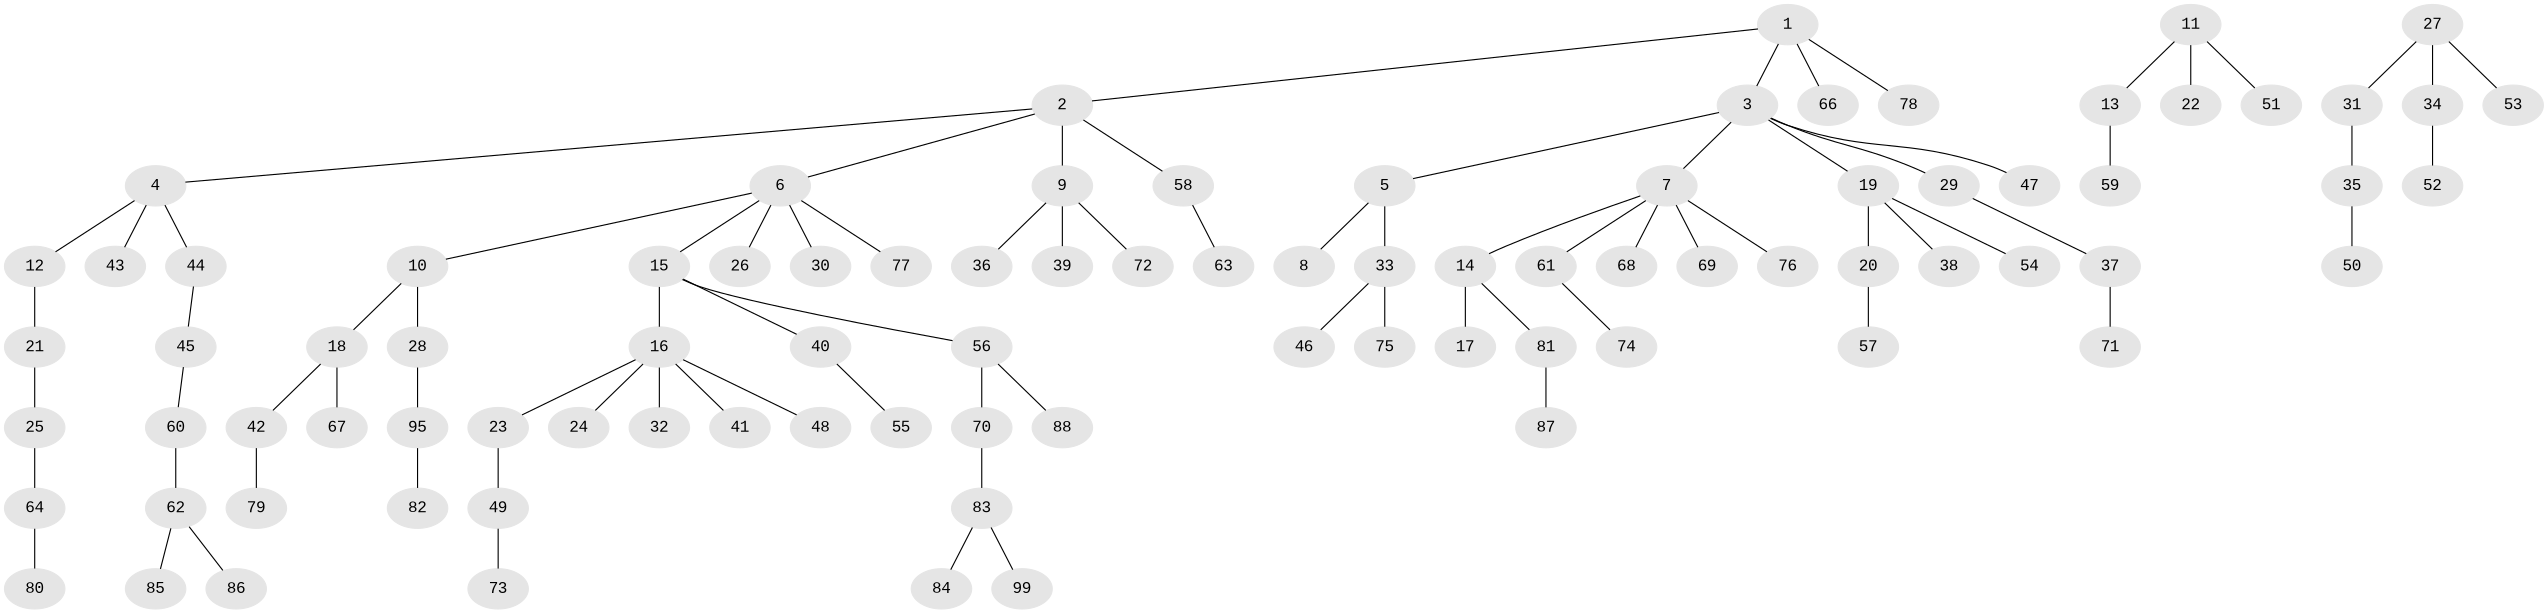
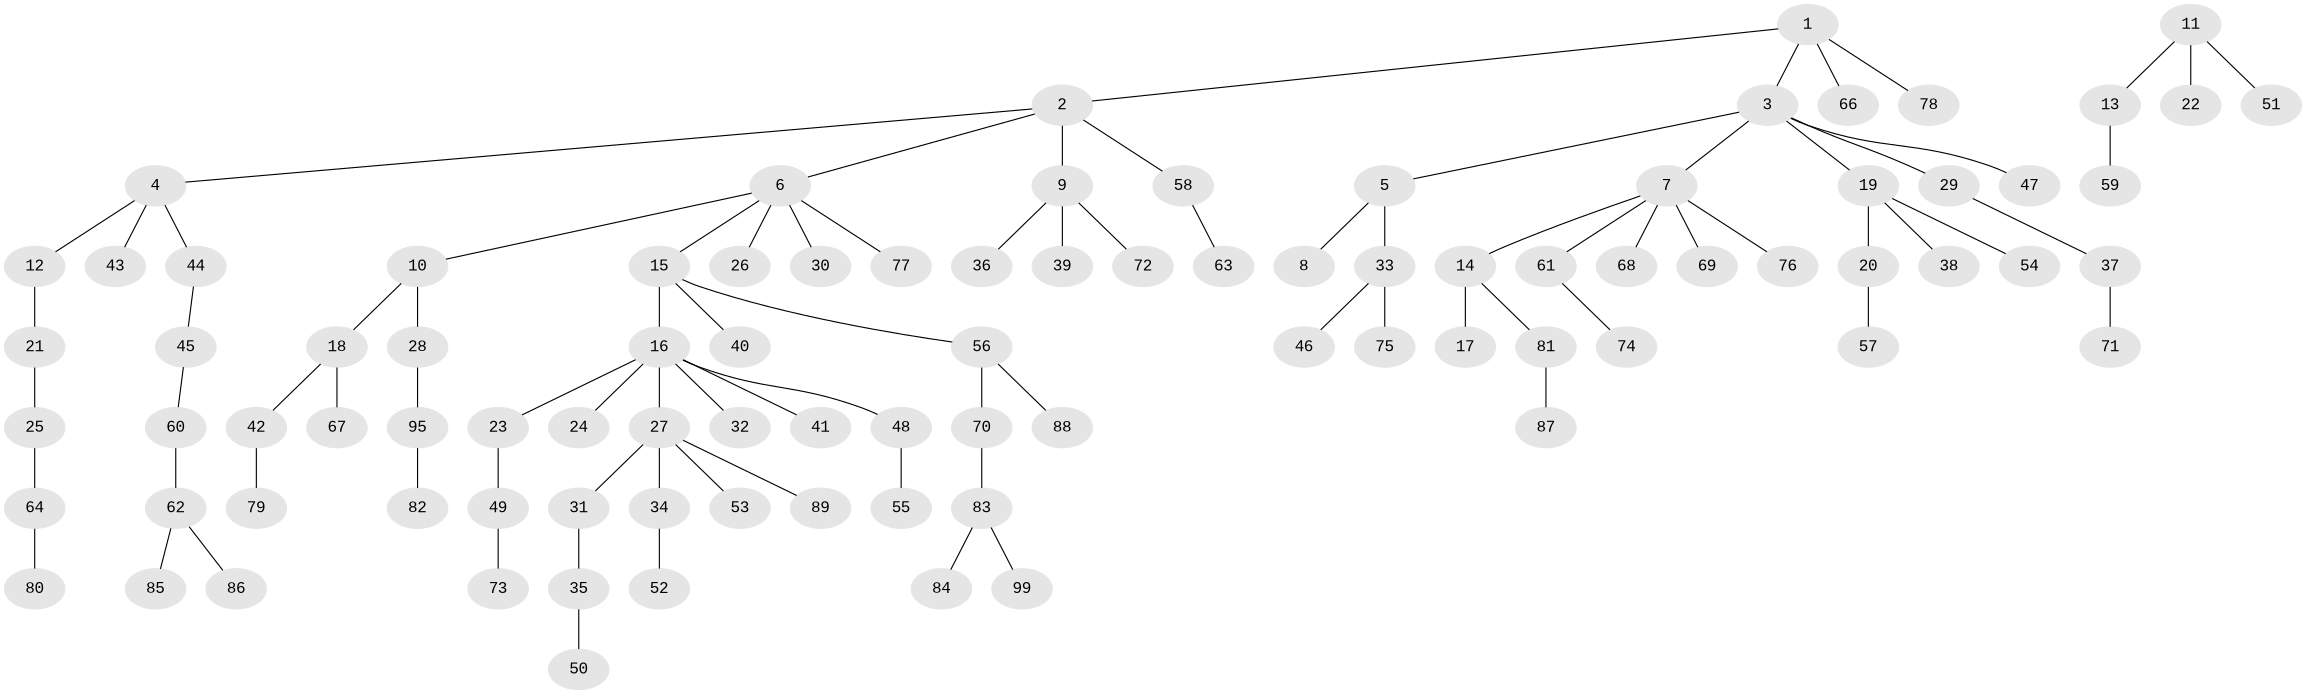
none -> (659, 387)
(861, 387) -> (901, 468)
none -> (821, 508)
